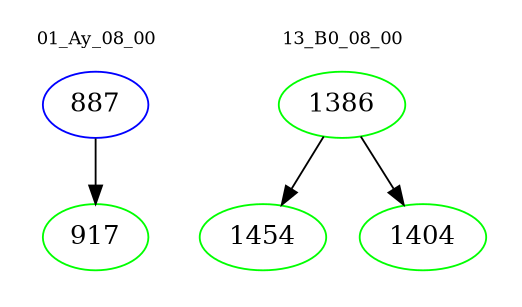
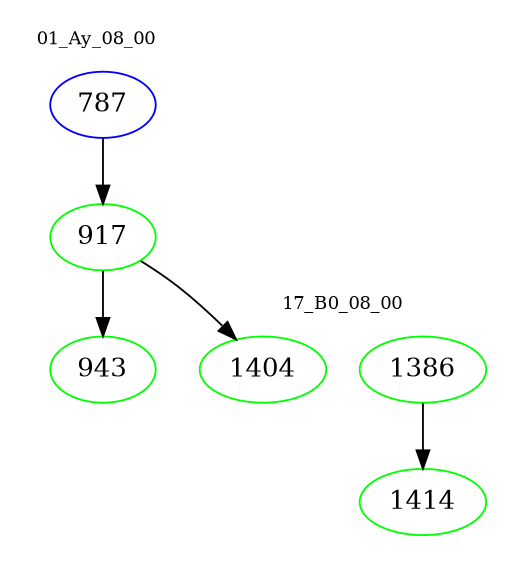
(343, 40) -> (343, 304)
(96, 105) -> (103, 105)
(377, 163) -> (197, 303)
(263, 237) -> (423, 502)
none -> (103, 370)
